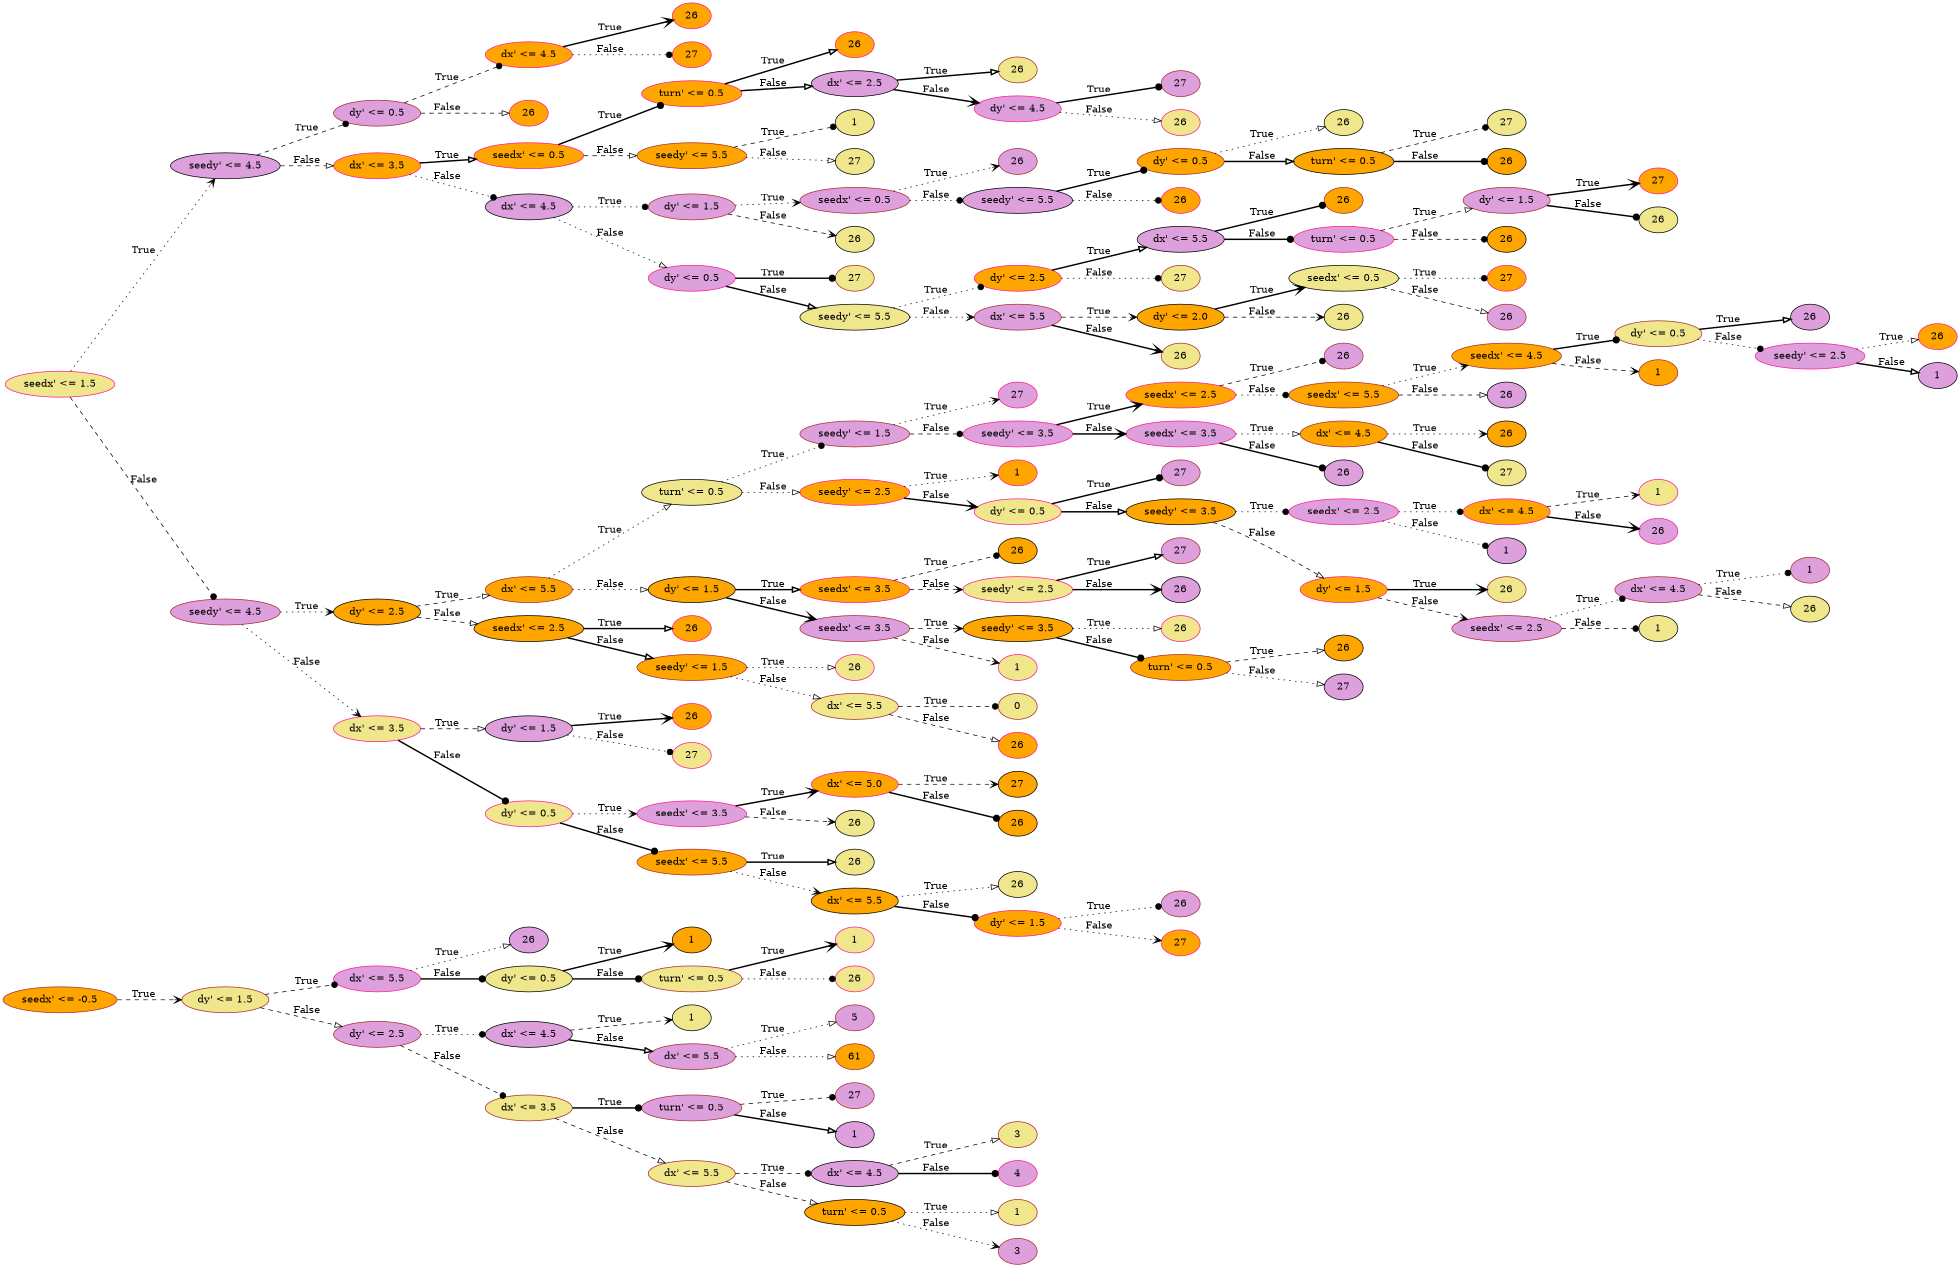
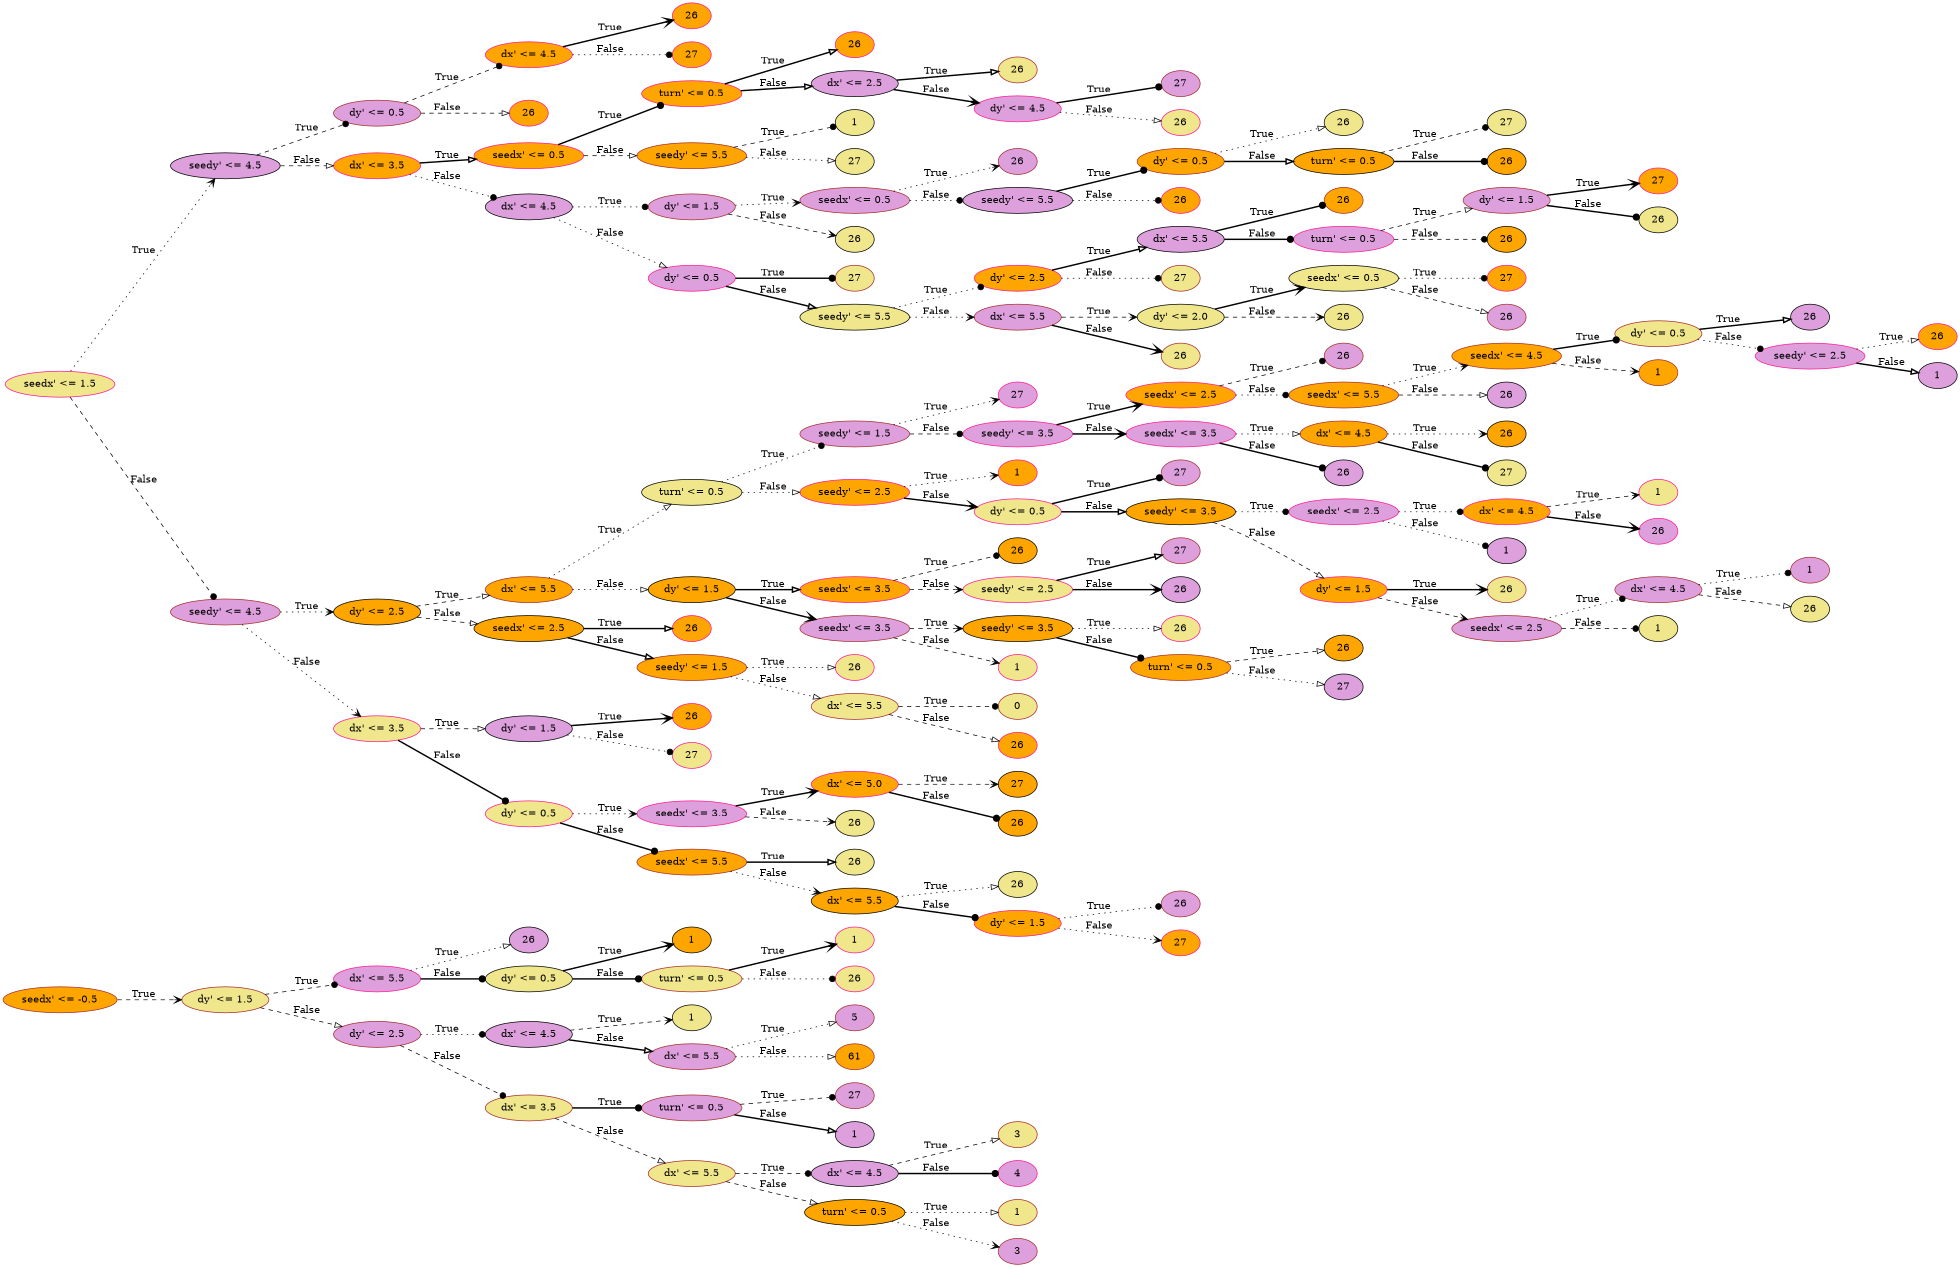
(1181, 317) -> (1181, 317)
